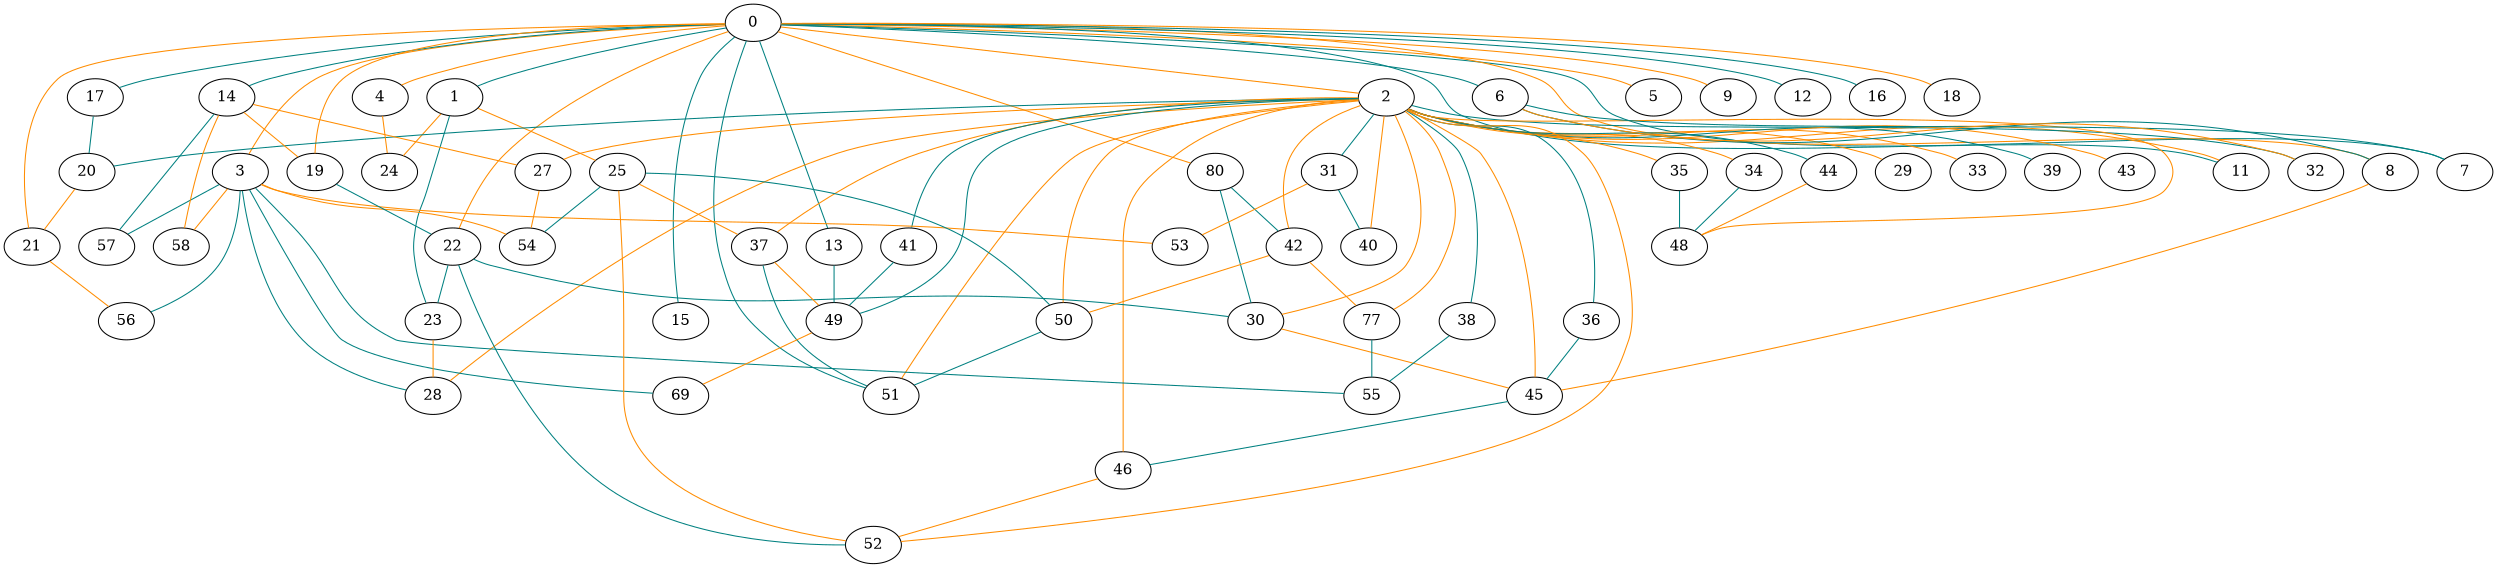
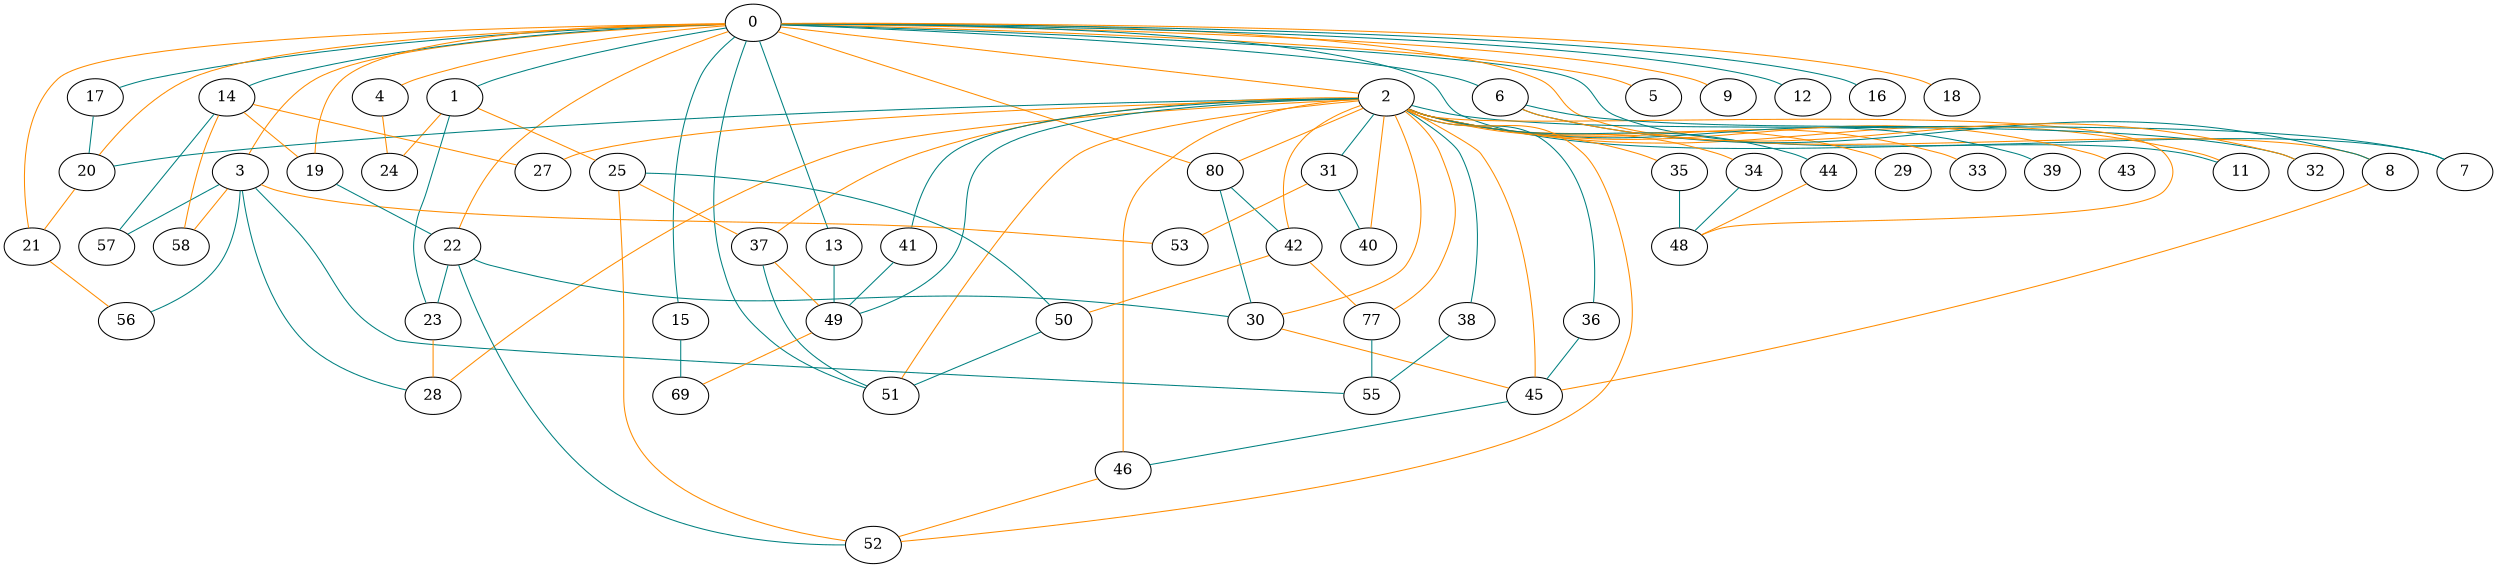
none -> (396, 41)
(1115, 150) -> (1295, 137)
(527, 247) -> none
(408, 363) -> (681, 354)
